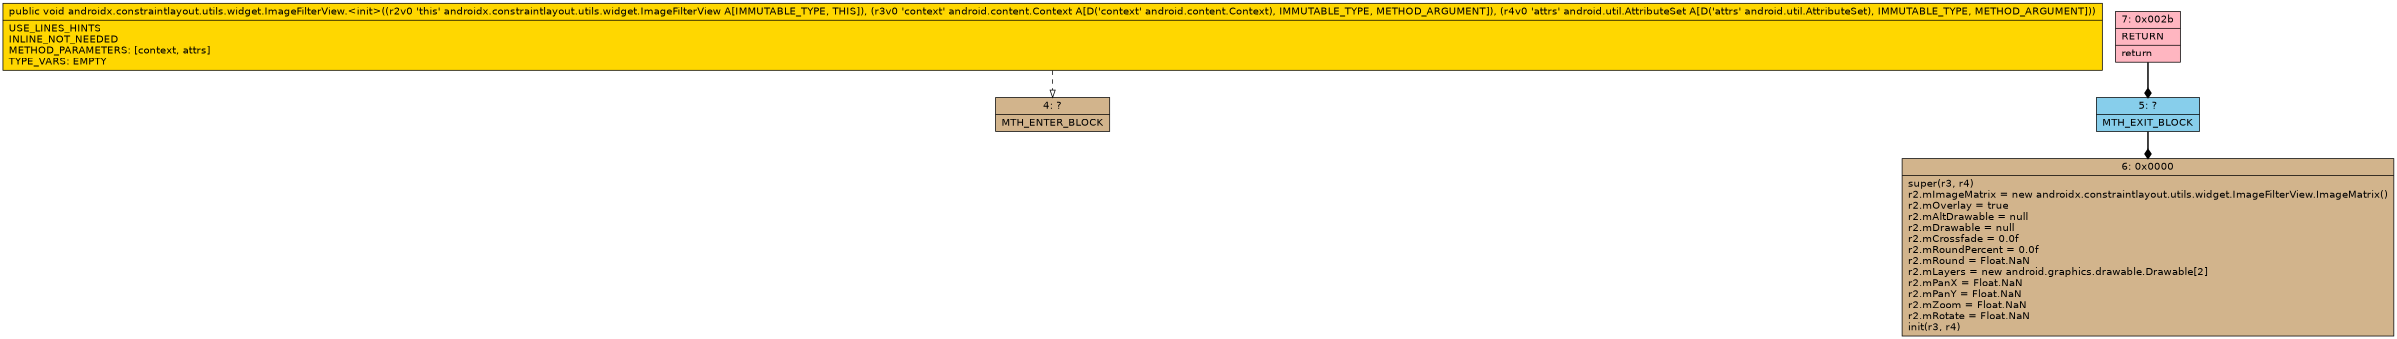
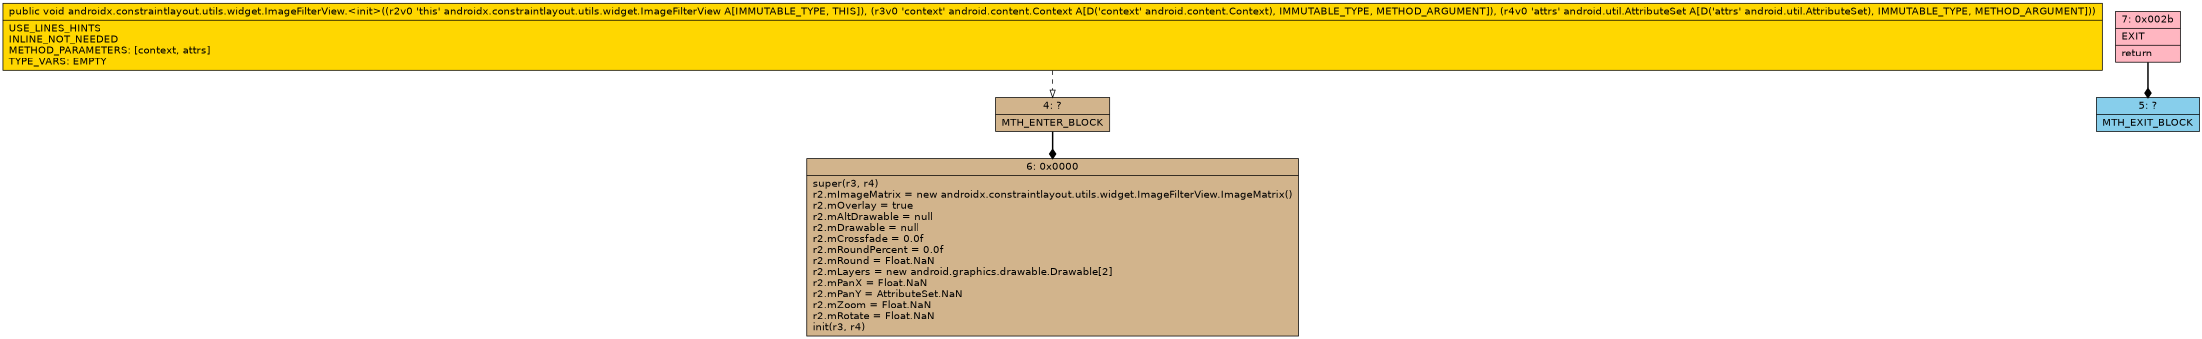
(2143, 36) -> (2133, 36)
(2148, 140) -> (1053, 140)
(1965, 294) -> (888, 294)
